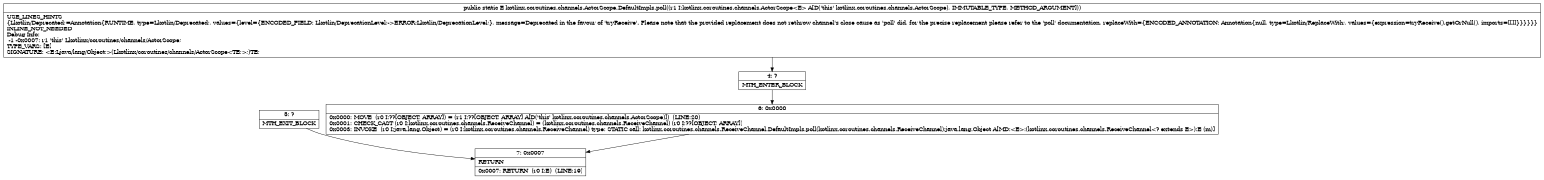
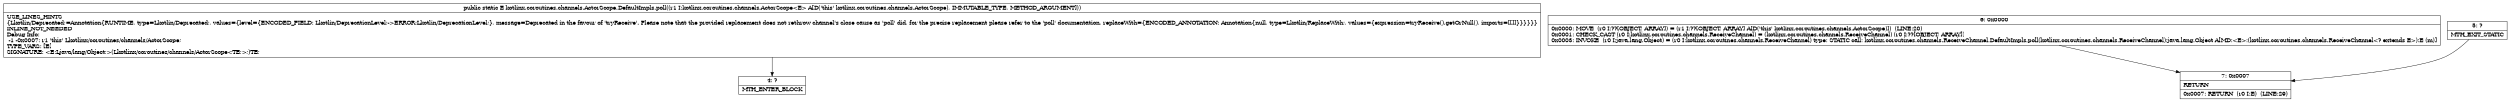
(772, 95) -> none
(289, 124) -> (2477, 35)
(530, 171) -> (2236, 94)
